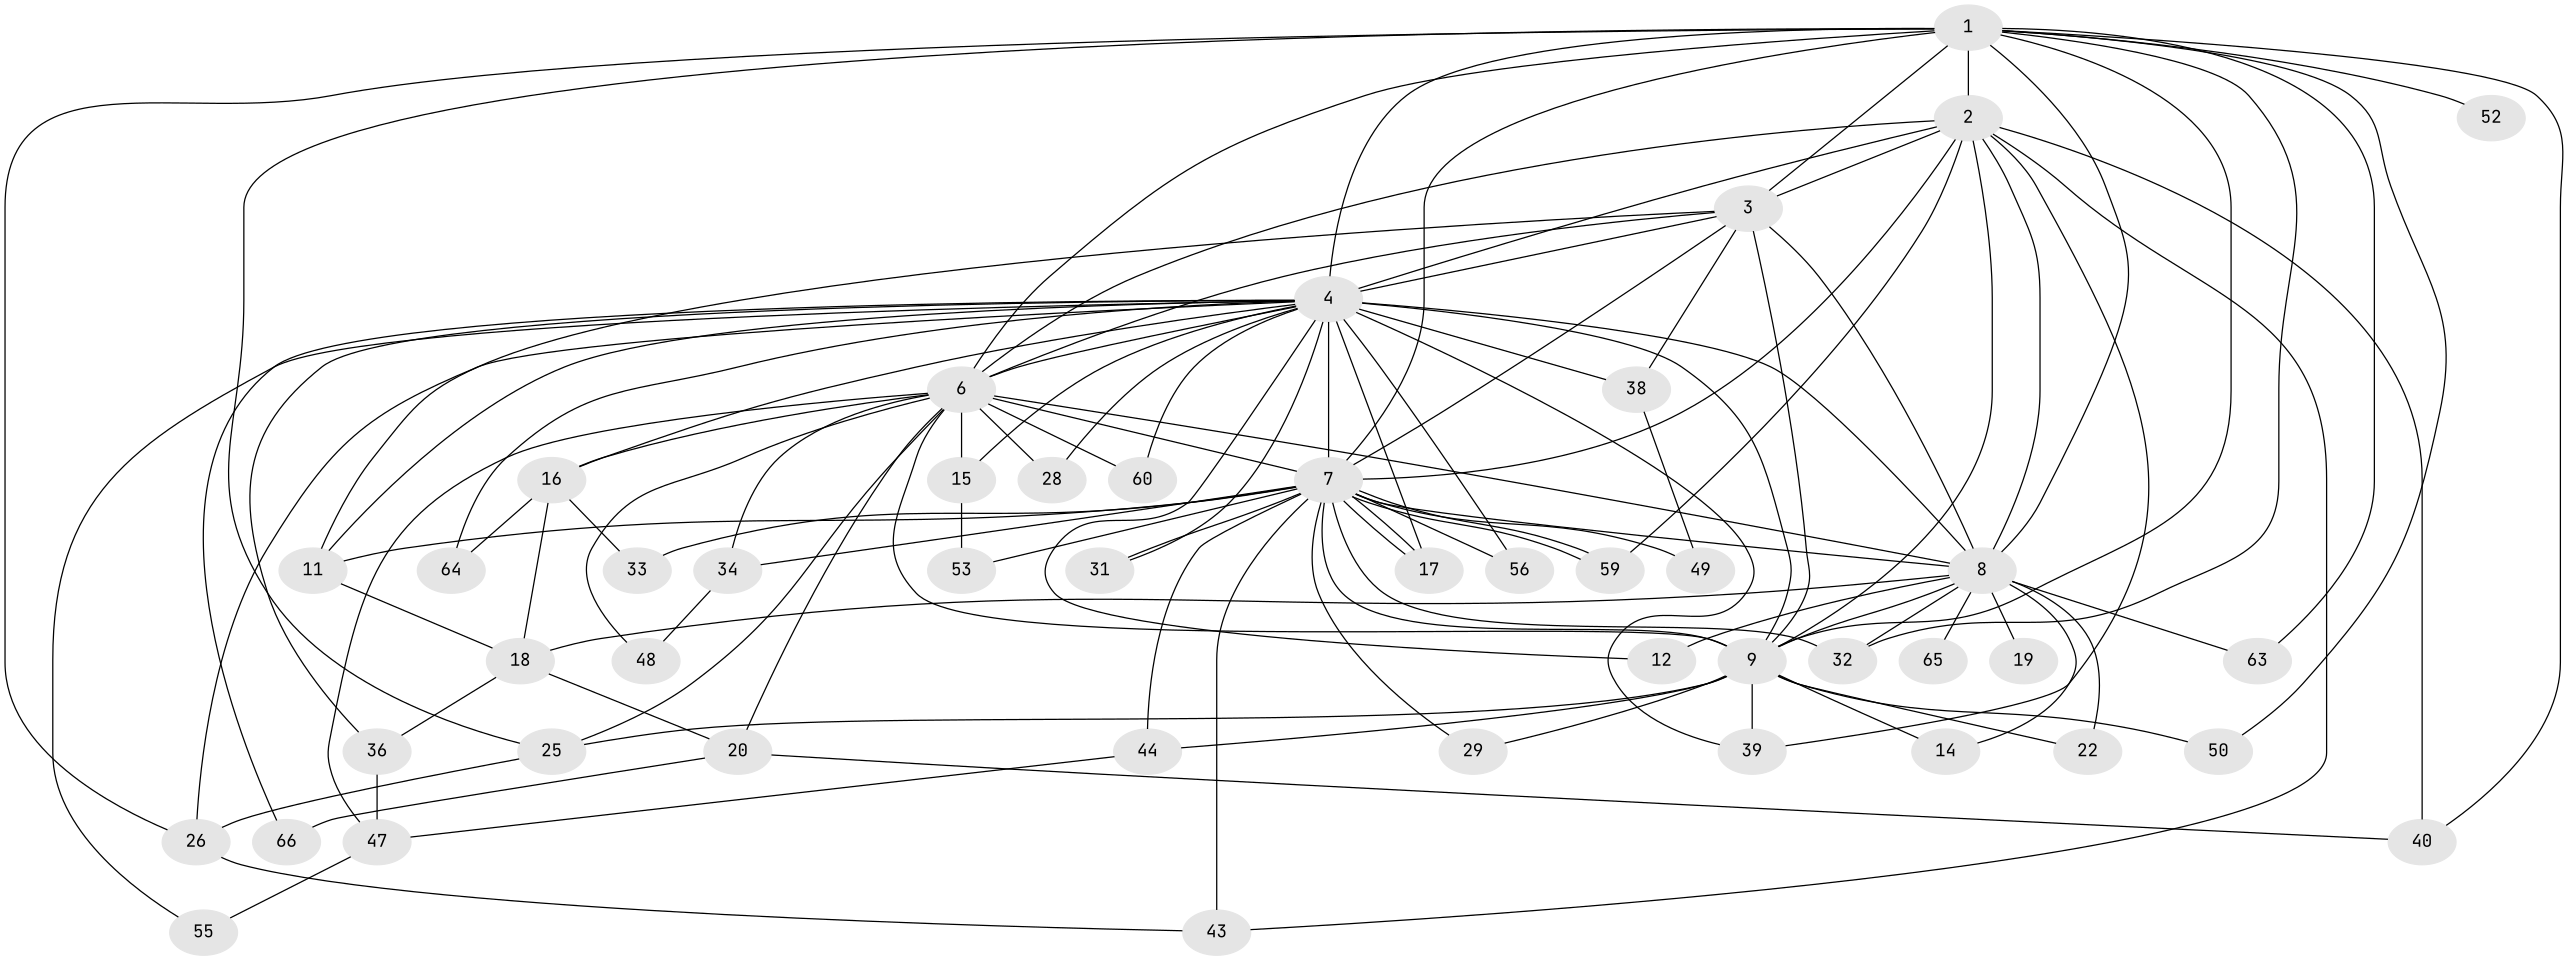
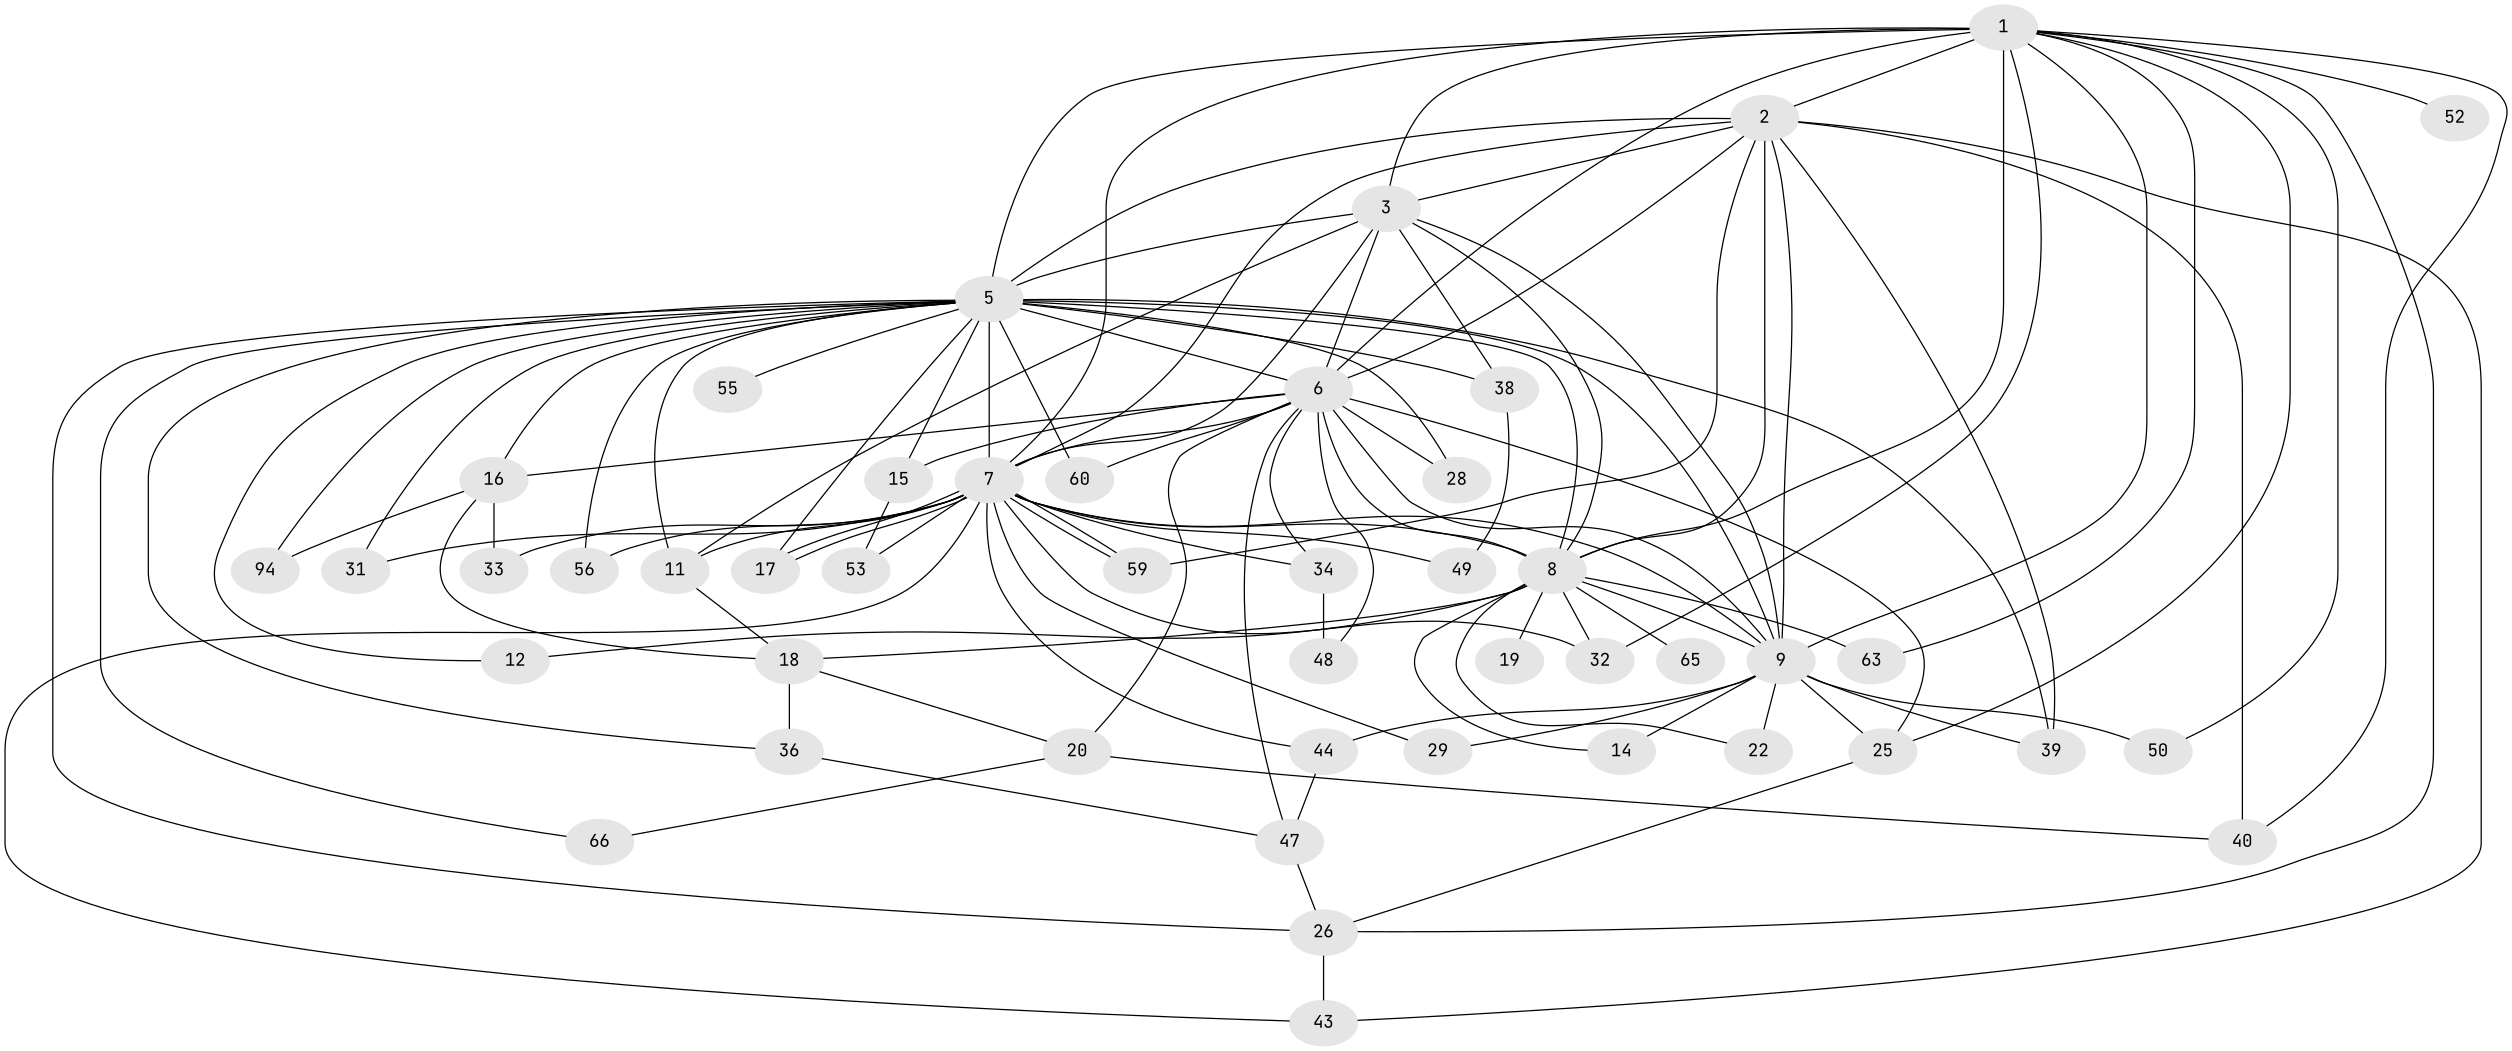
(1329, 299) -> (989, 299)
(451, 571) -> (265, 571)
(290, 887) -> (1307, 887)
